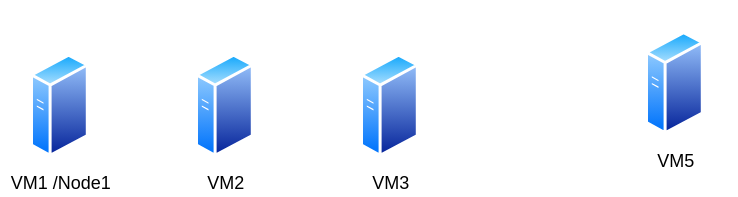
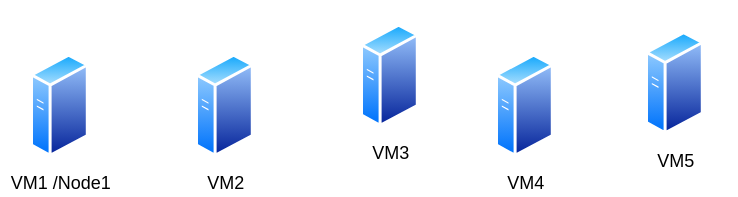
(390, 106) -> (390, 76)
none -> (525, 106)
